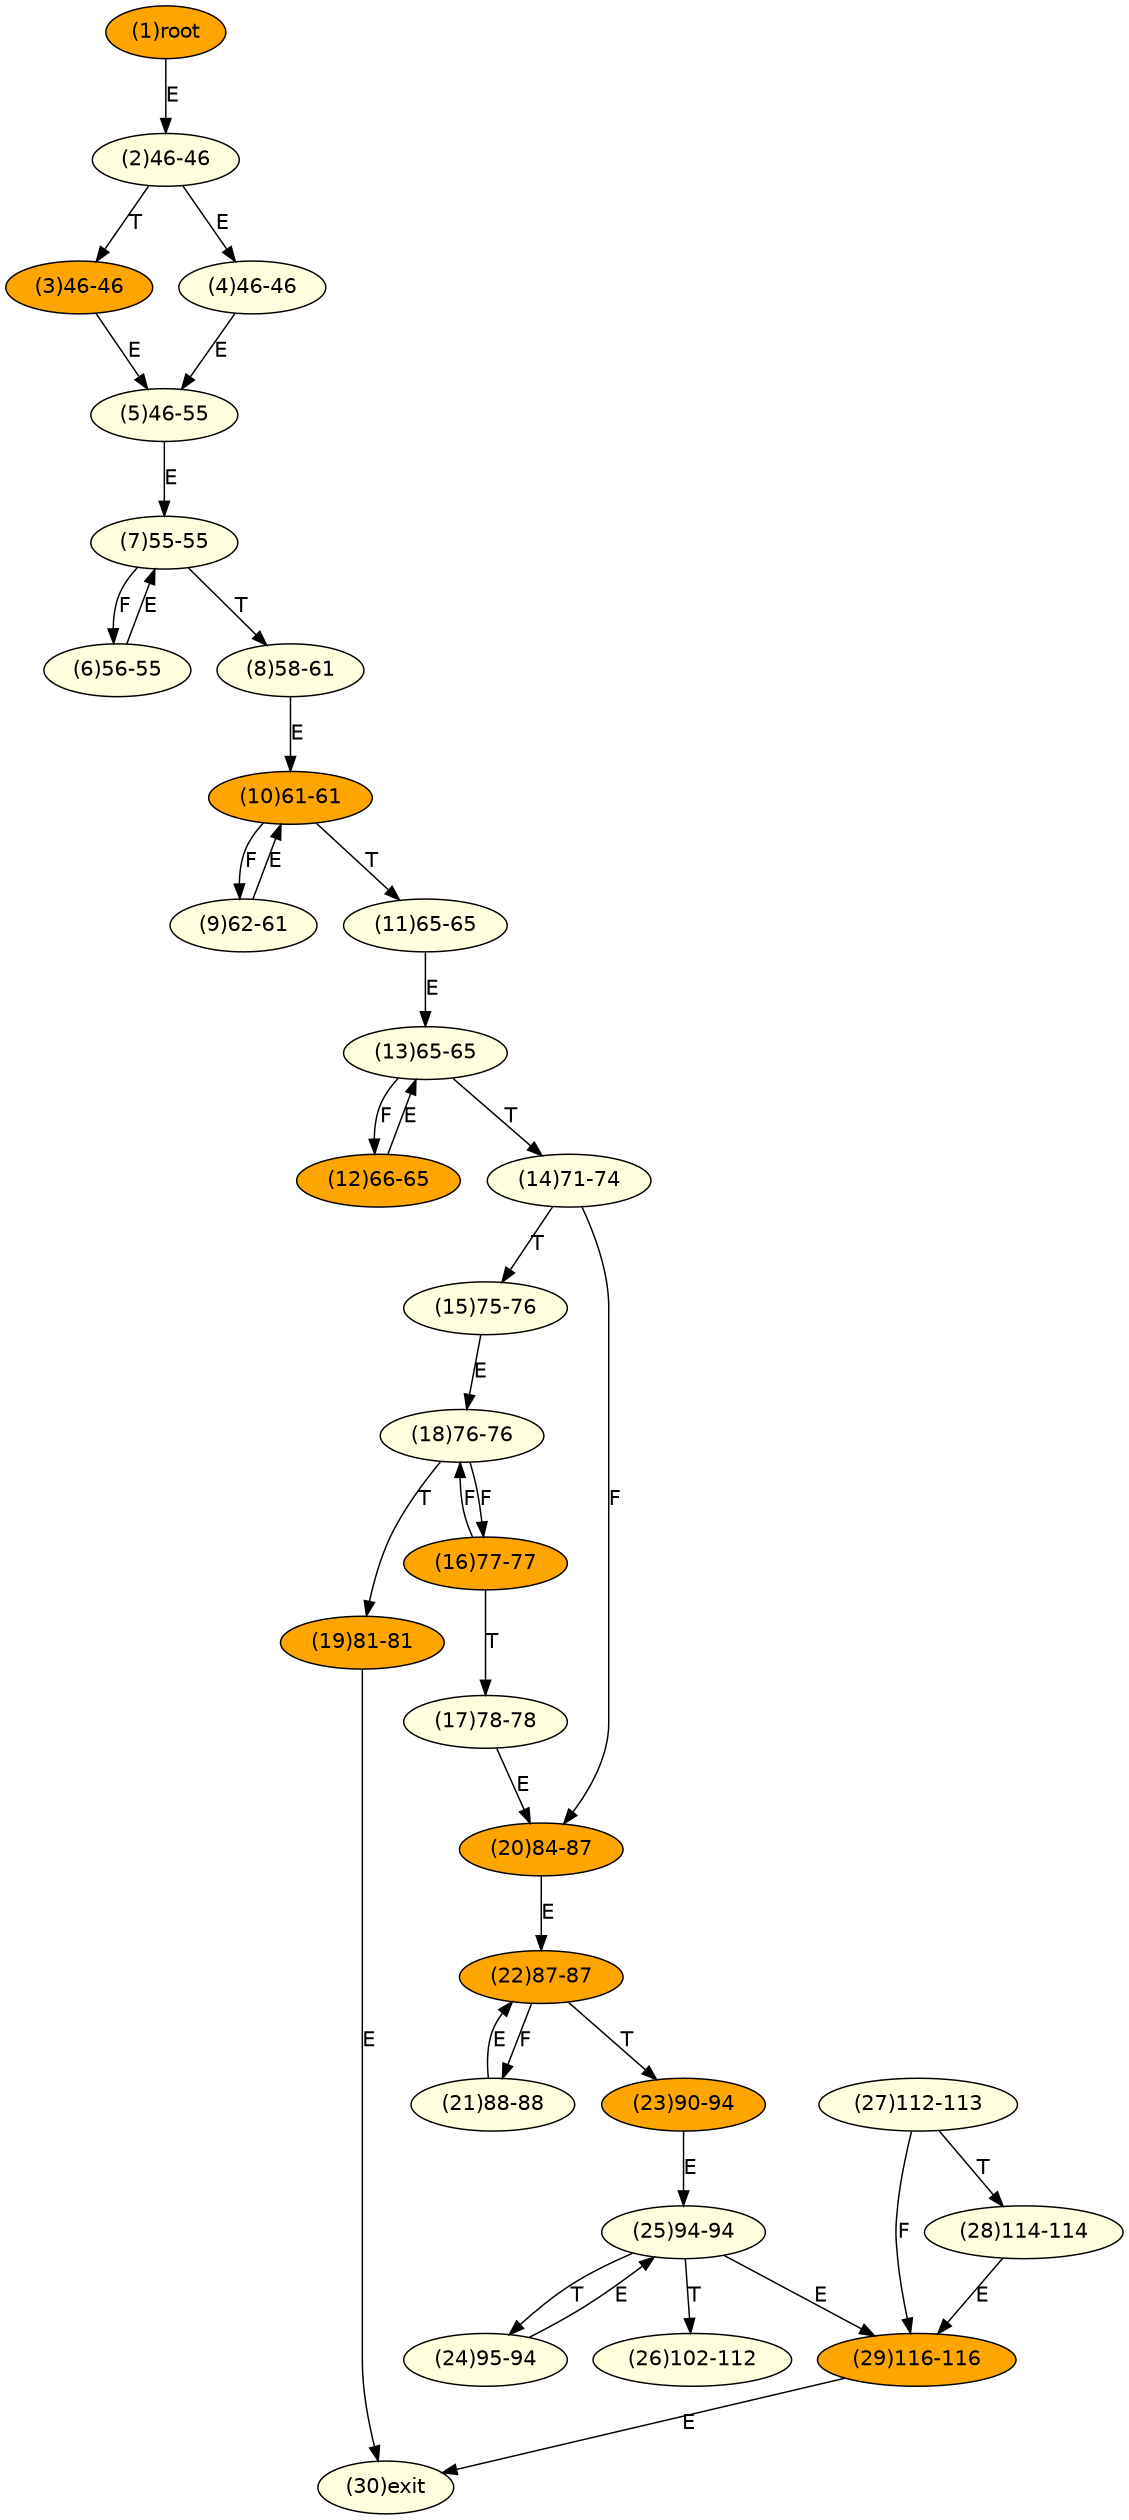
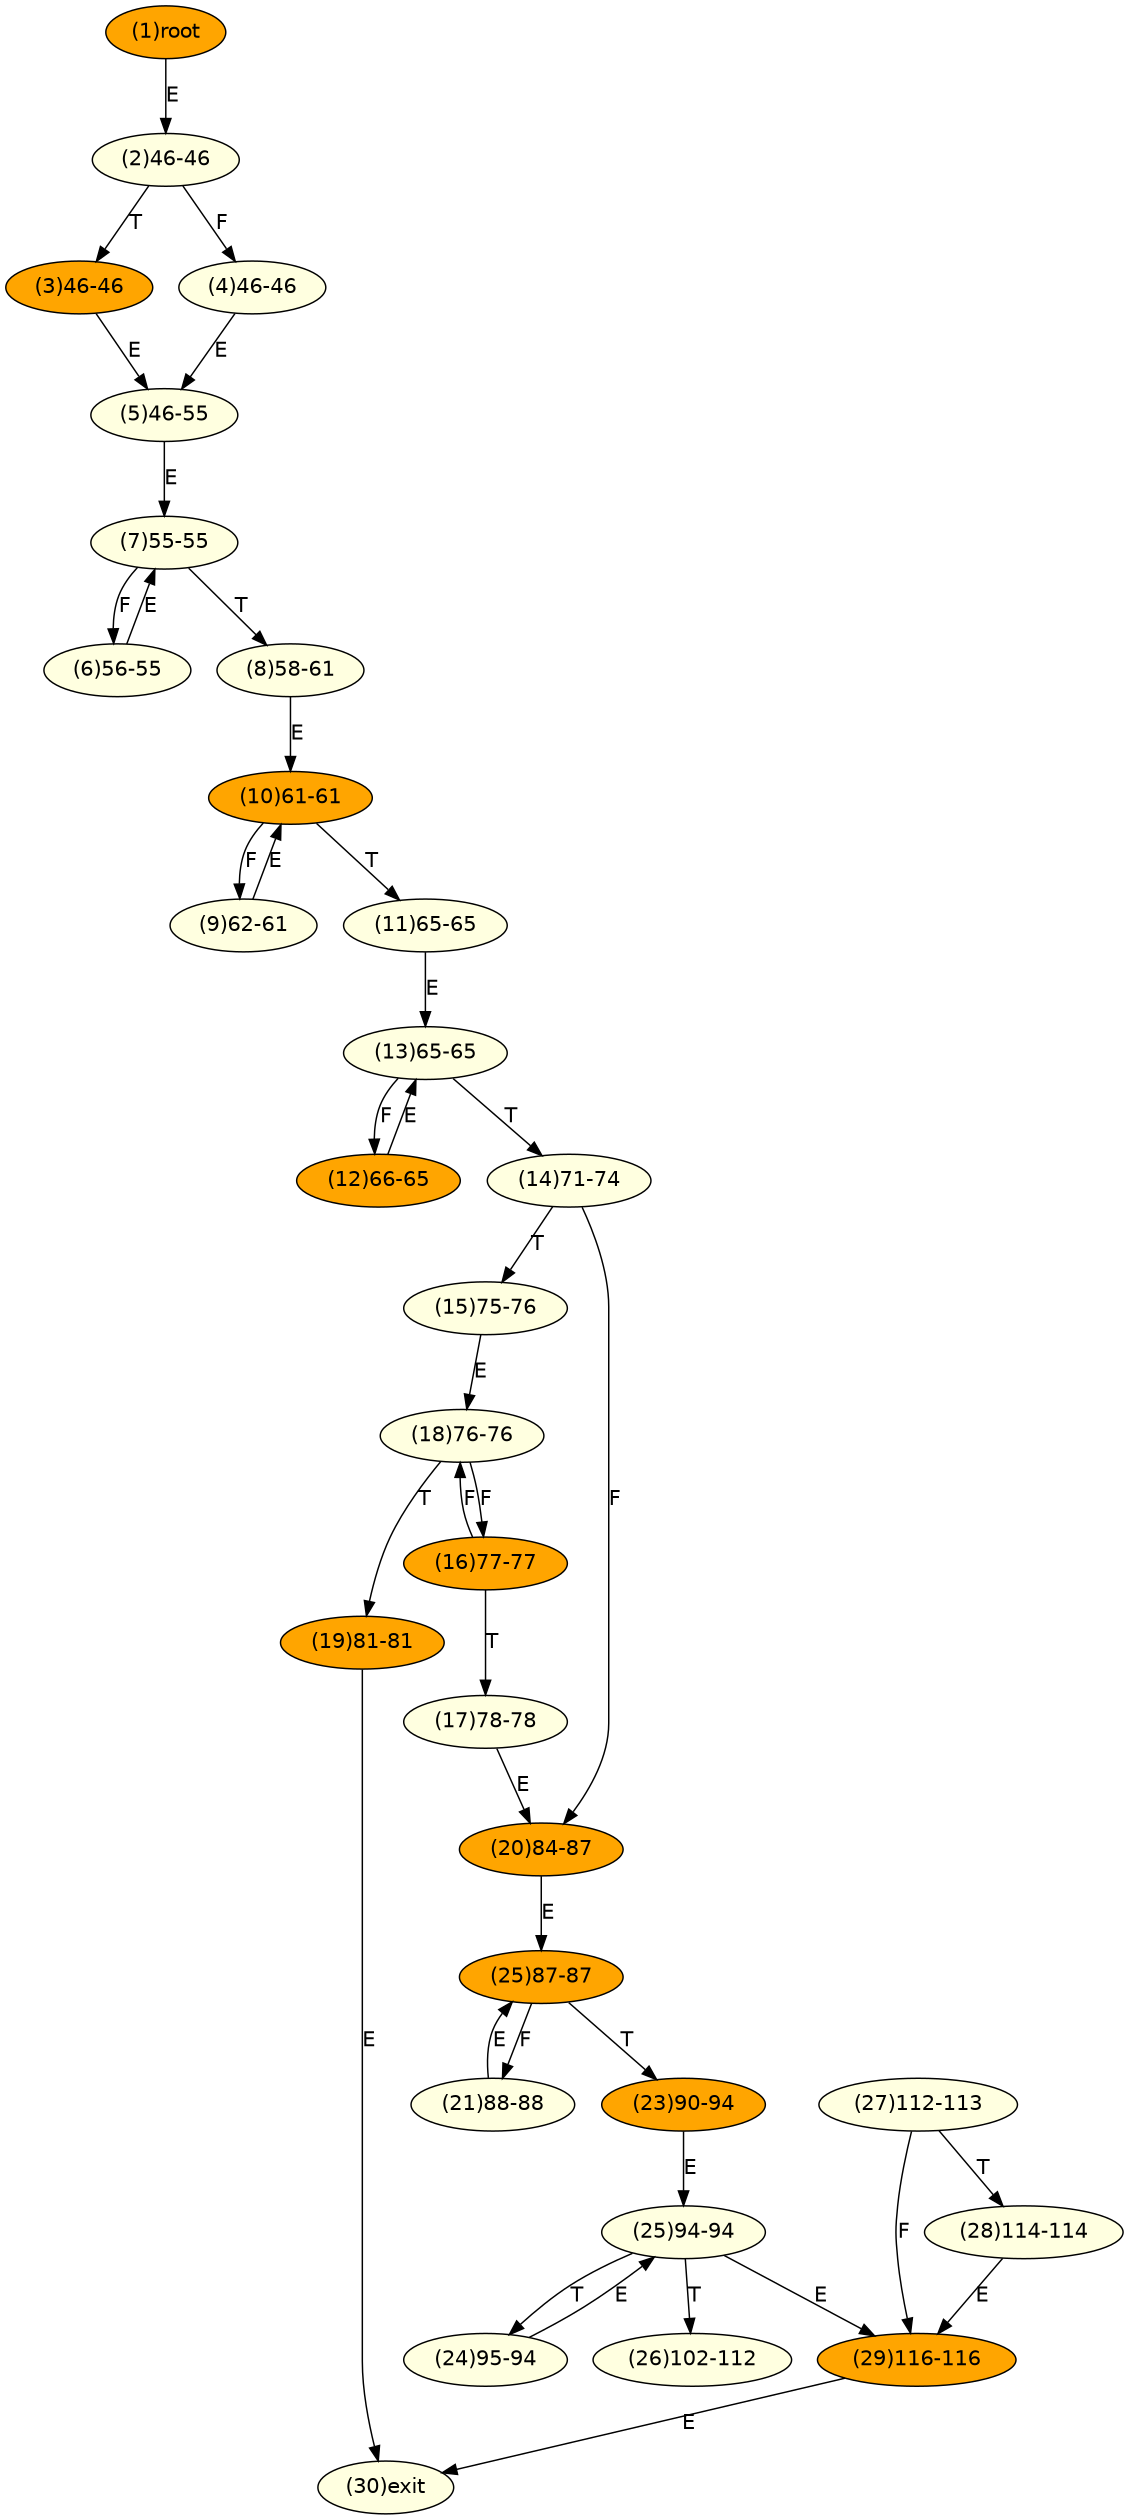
(223, 224) -> (222, 224)
(541, 1977) -> (541, 1977)
